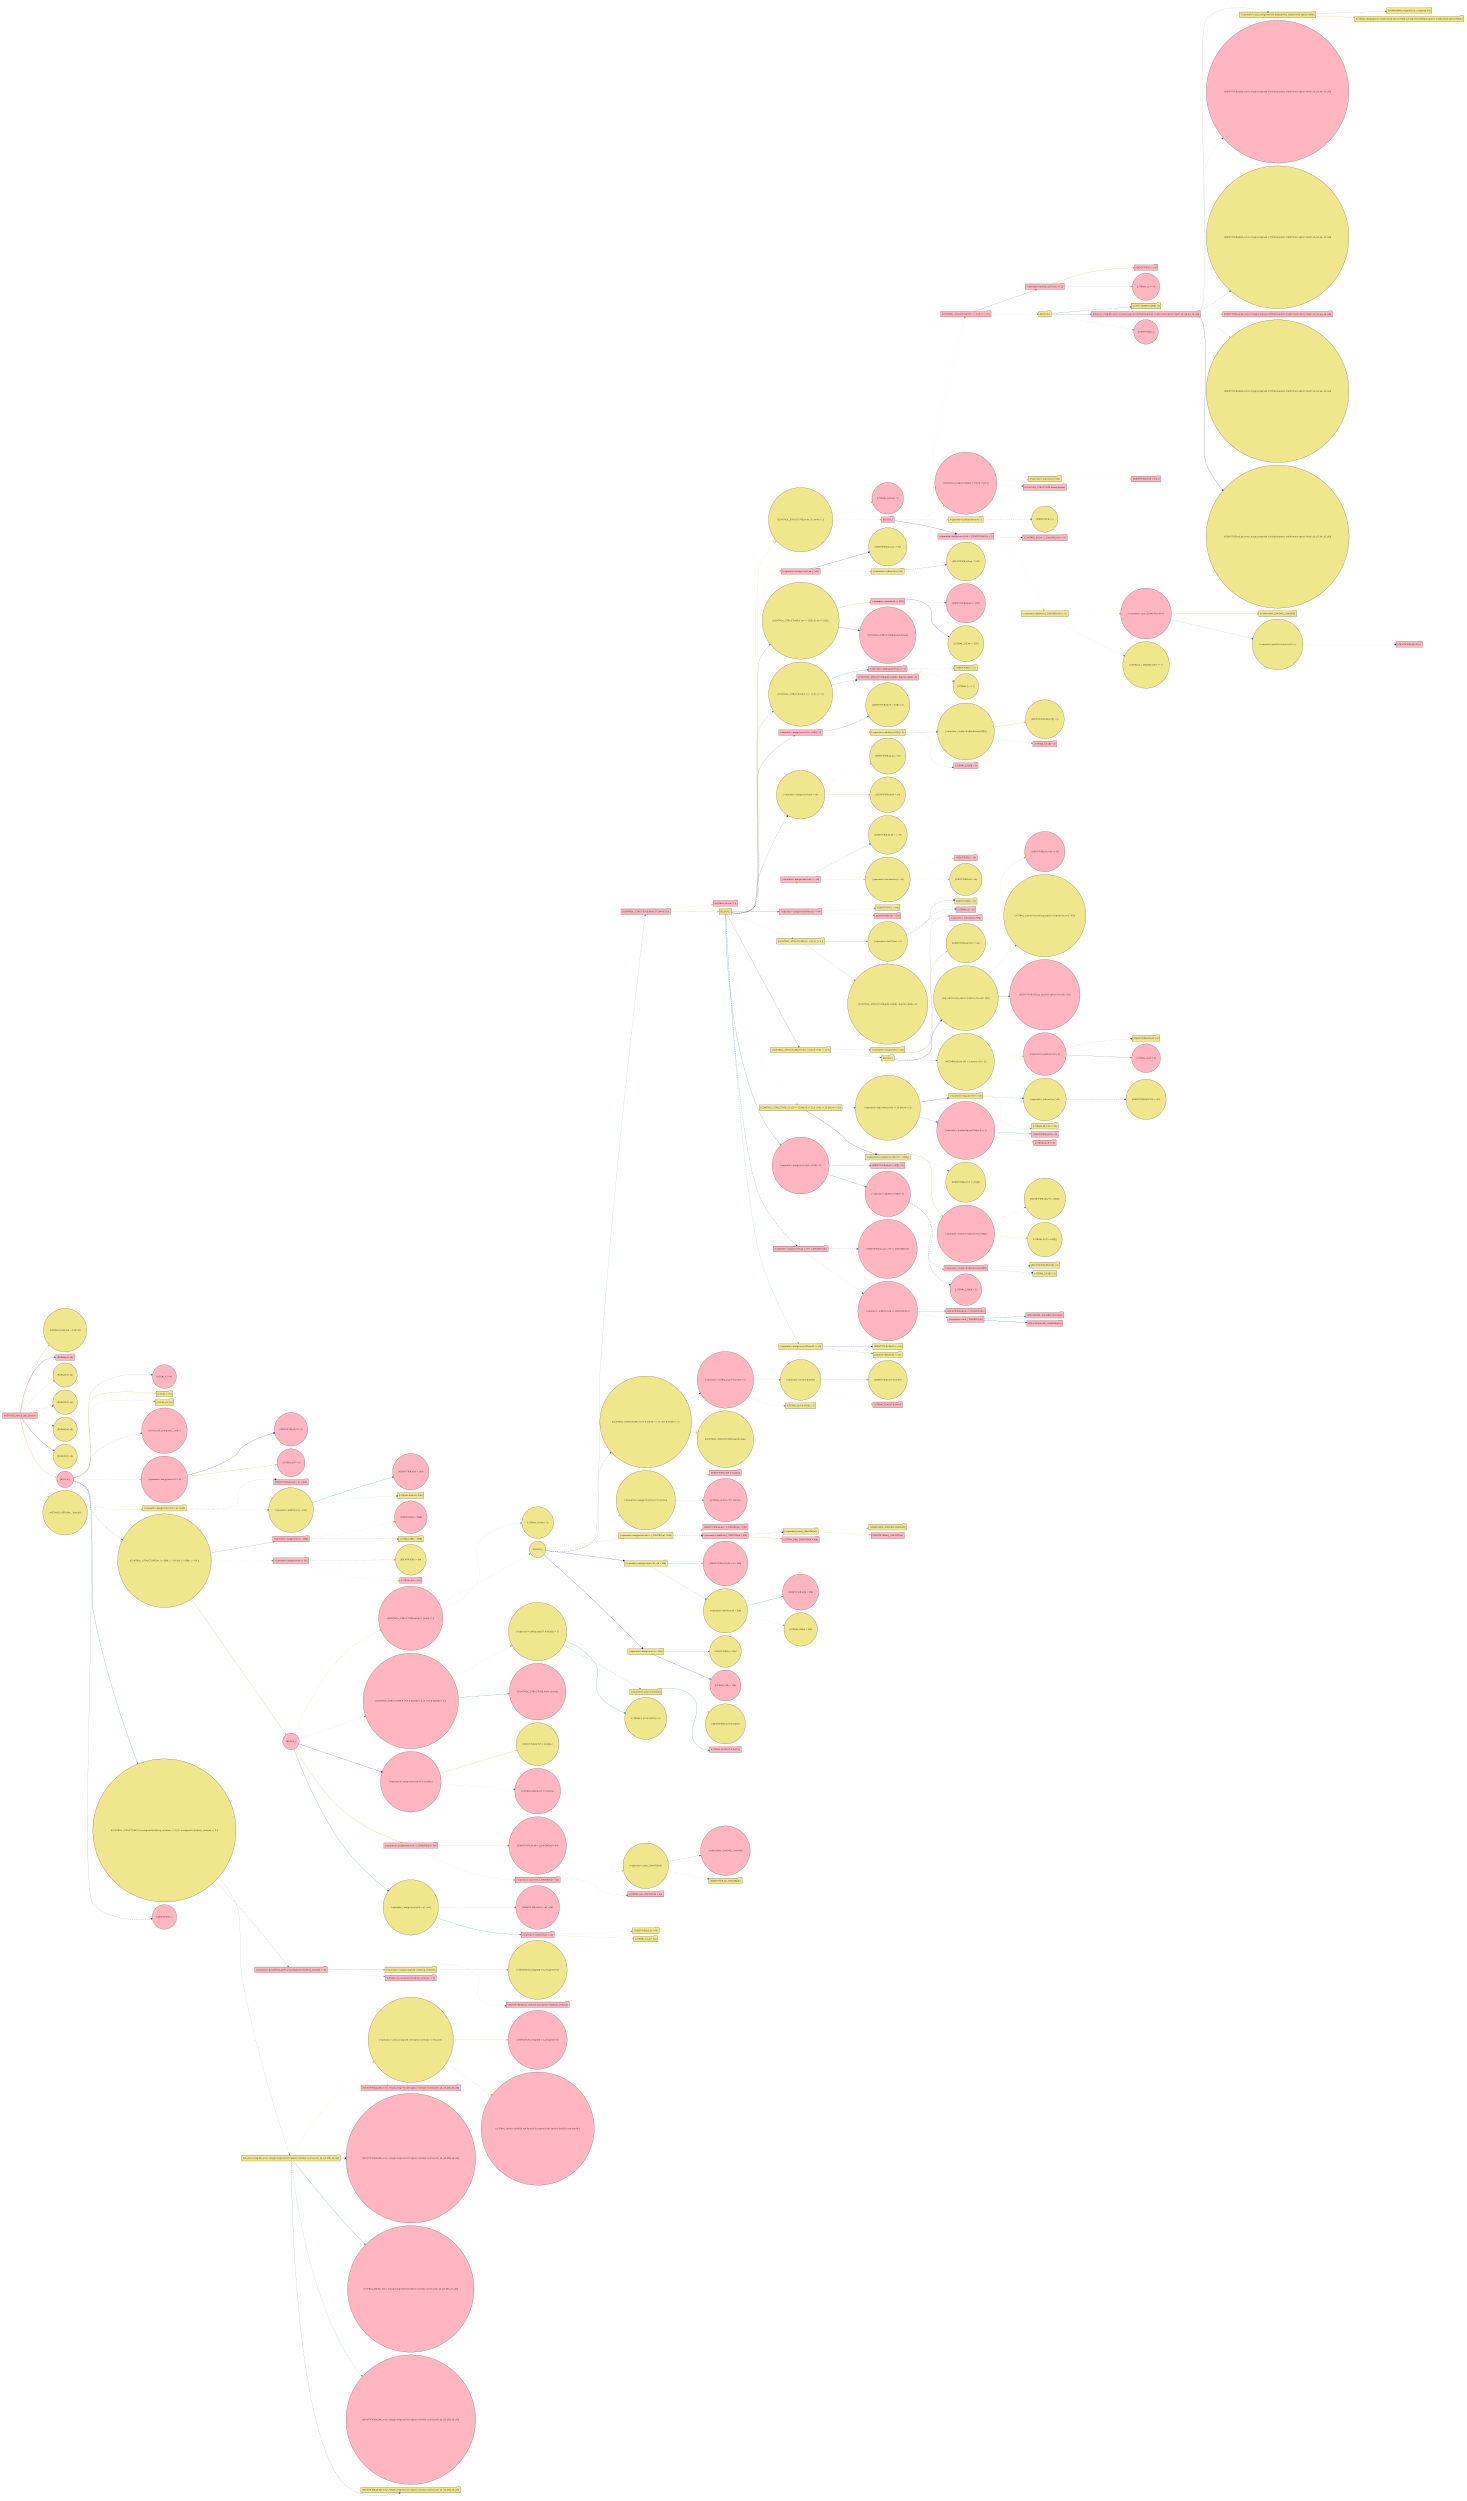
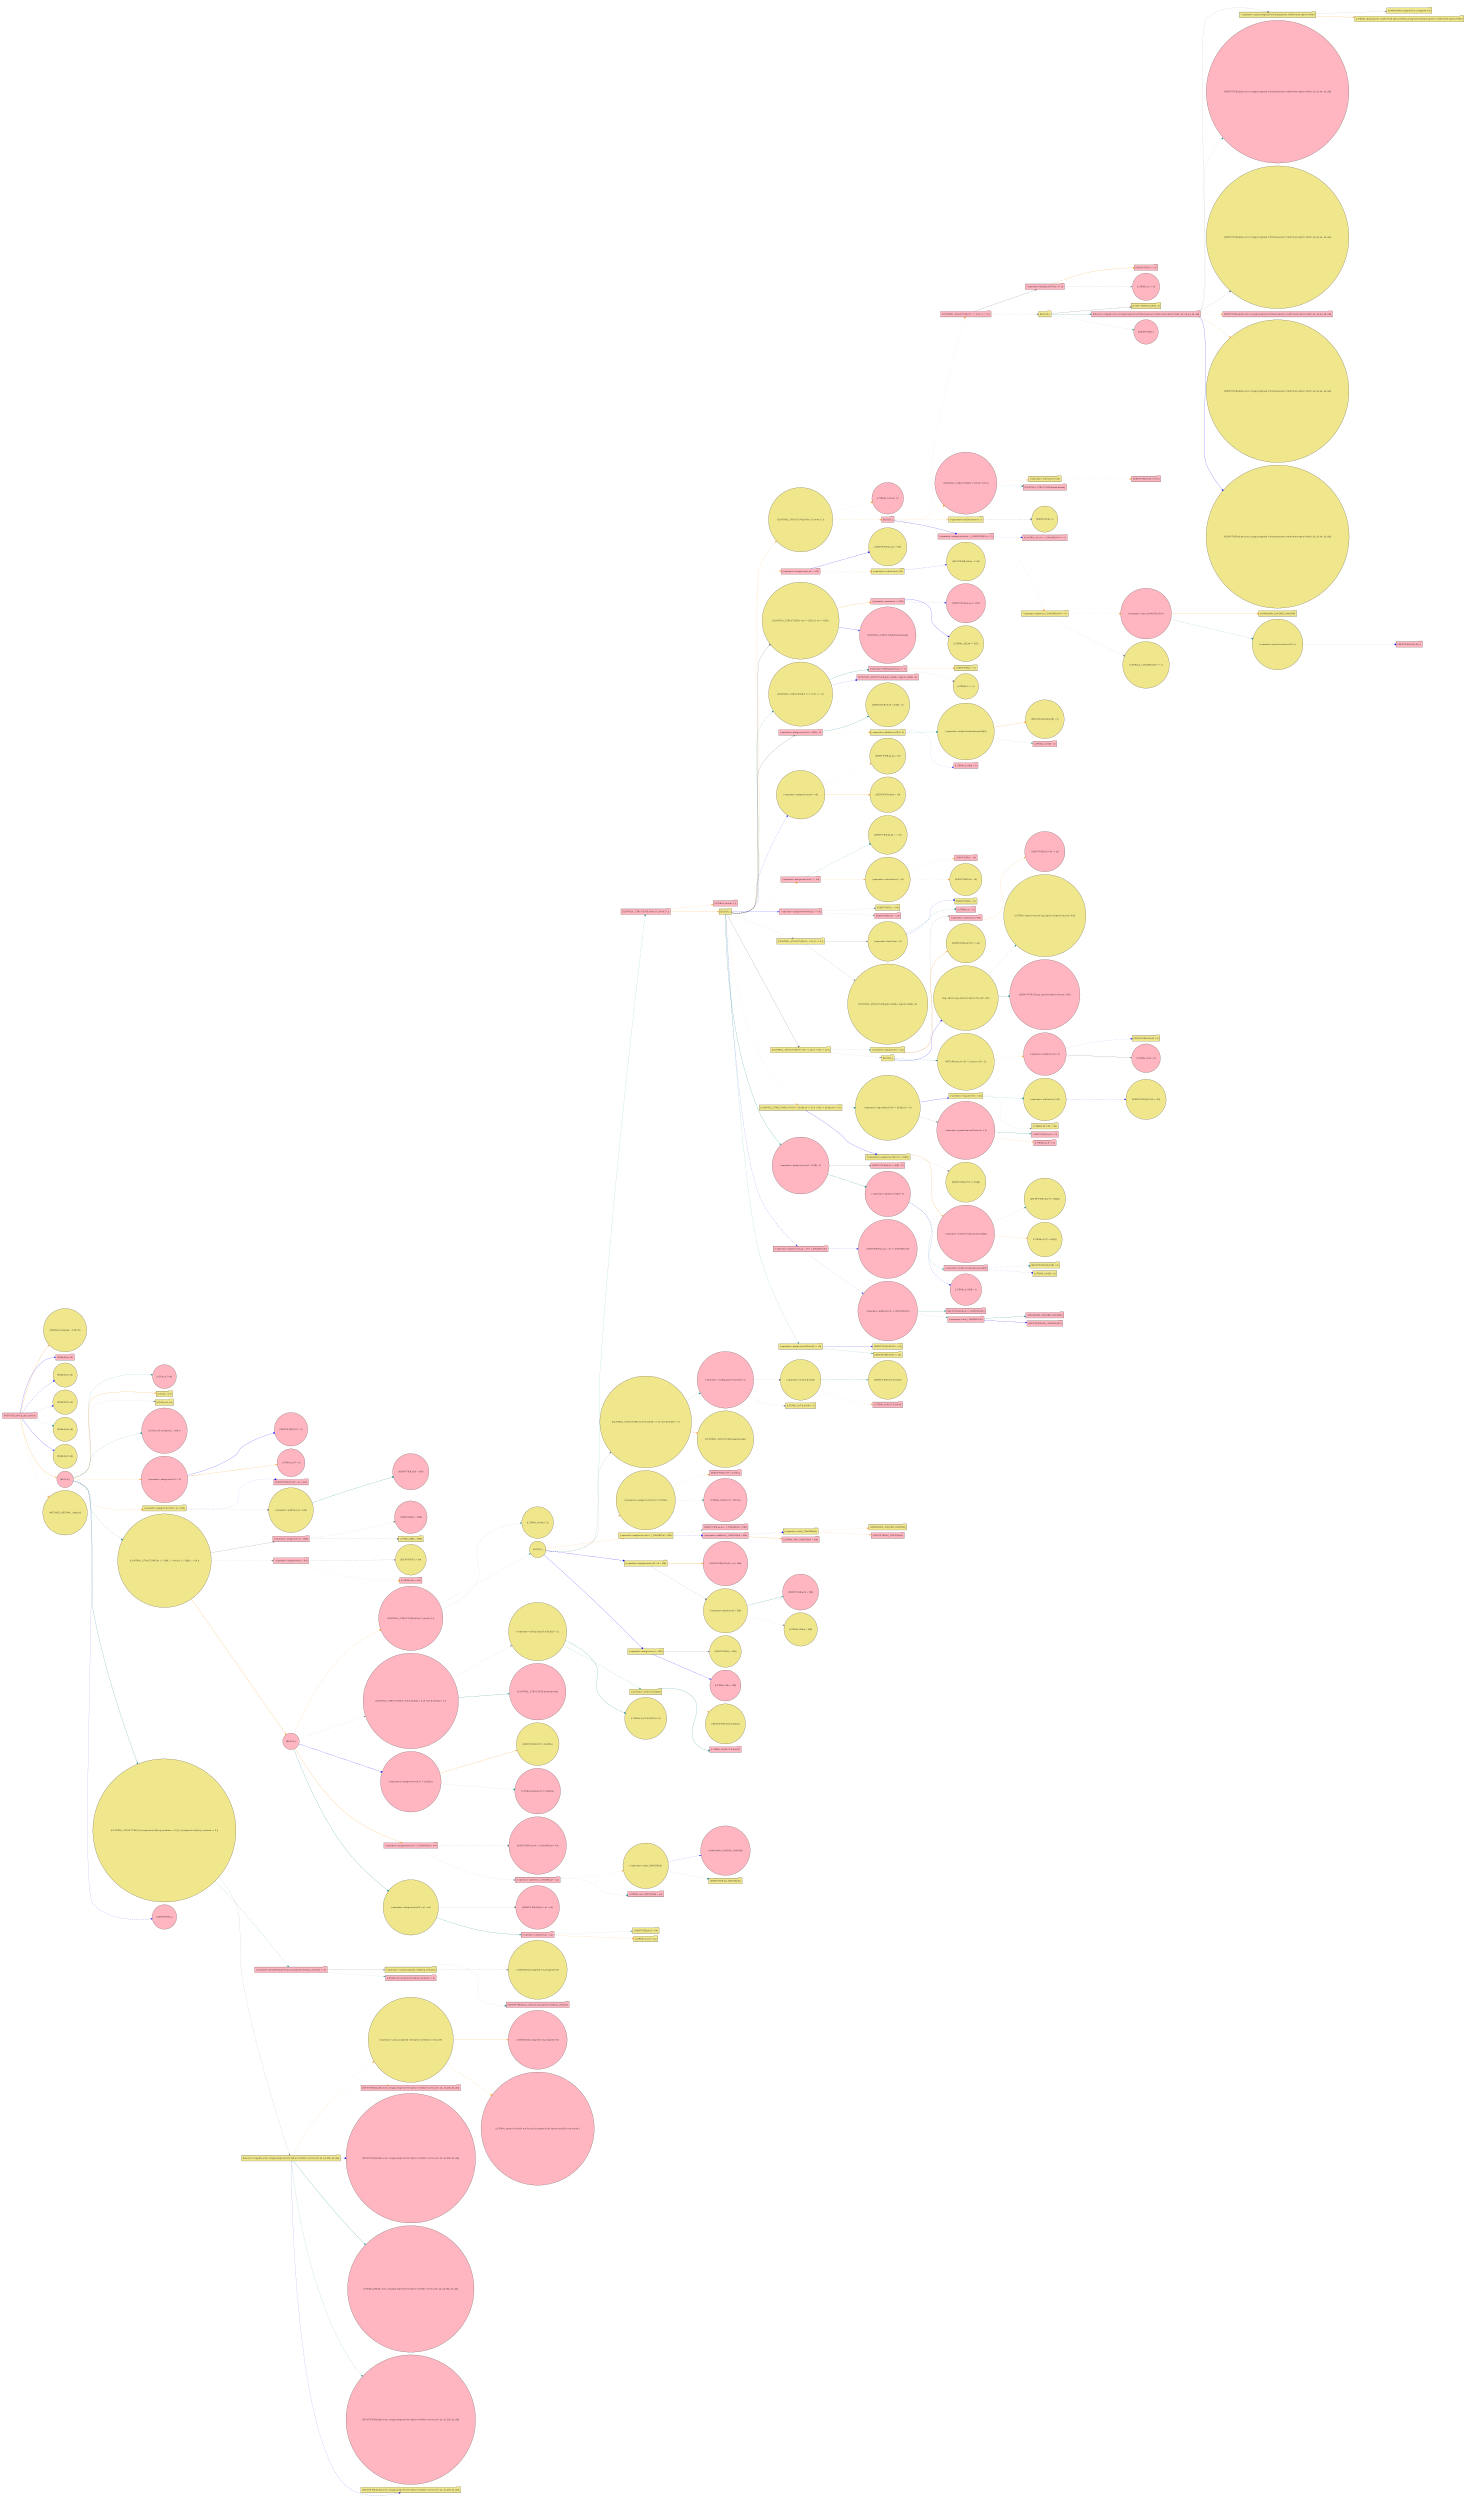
(928, 1119) -> (928, 1119)
(36, 1396) -> (36, 1396)
(411, 1495) -> none
